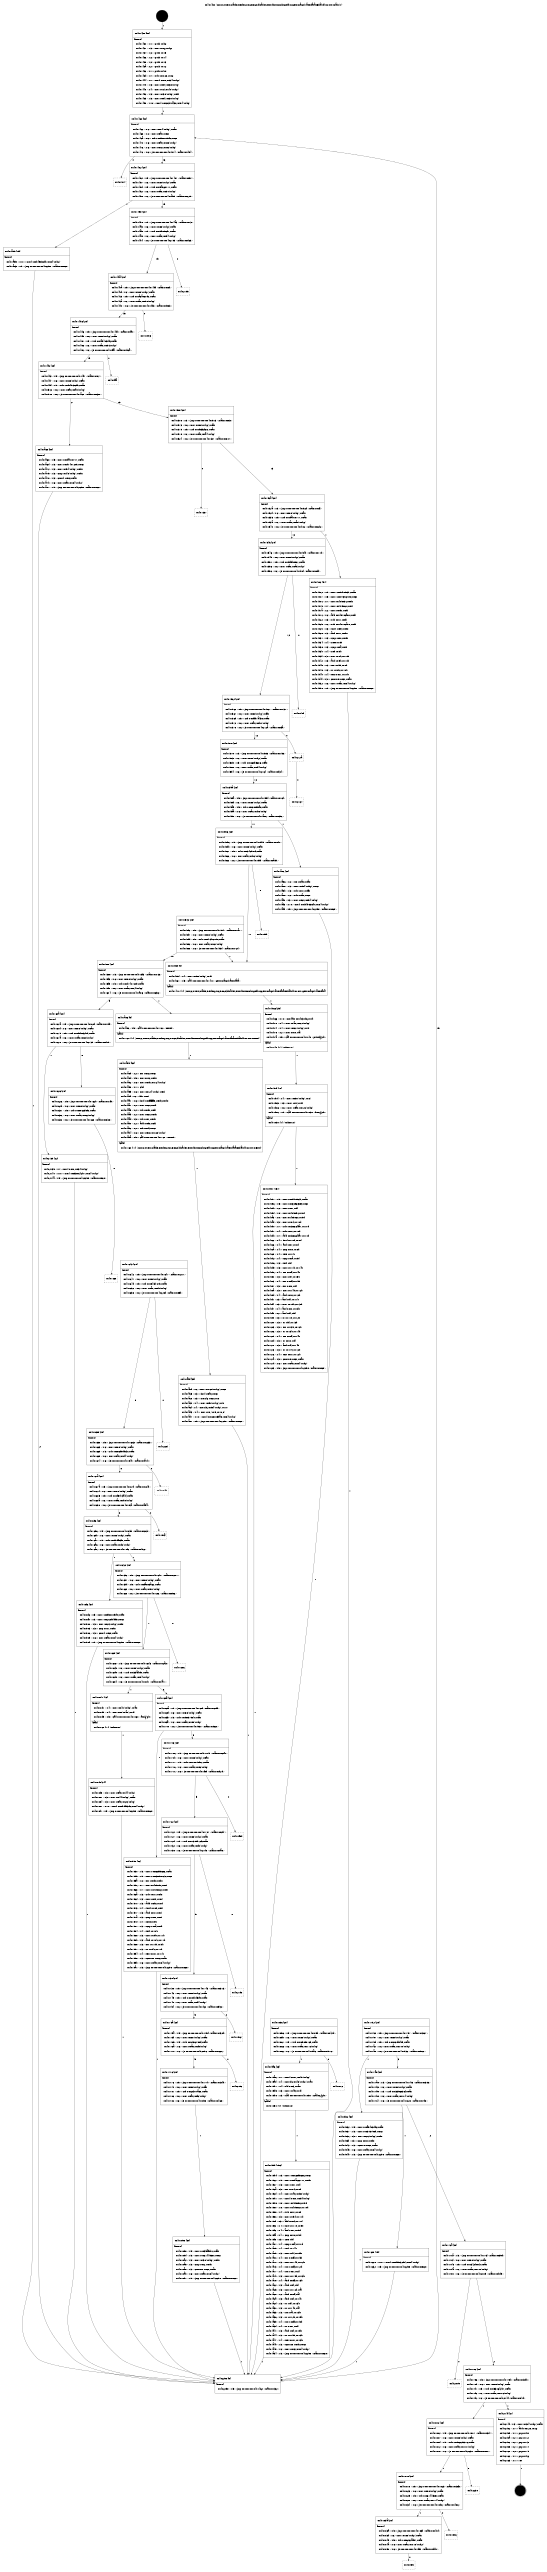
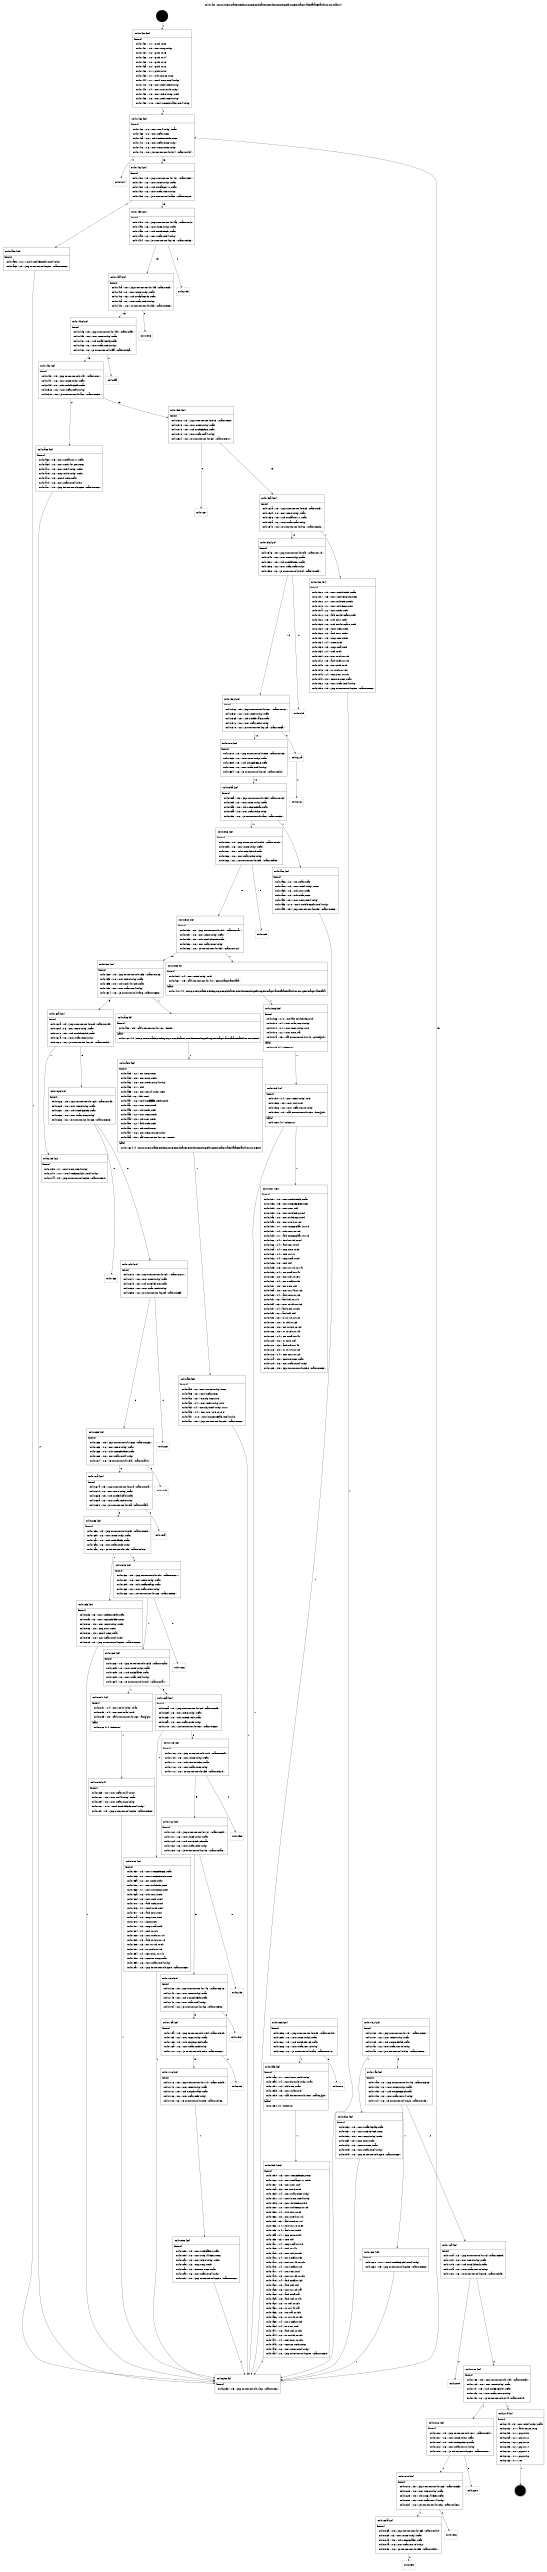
(248, 913) -> (230, 890)
none -> (129, 1189)
(74, 1839) -> none
